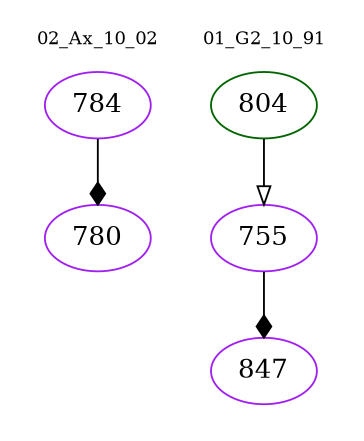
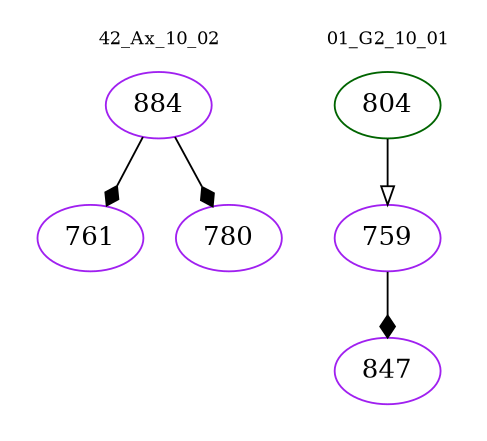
(98, 40) -> (160, 40)
(265, 40) -> (389, 40)
(98, 105) -> (159, 105)
none -> (90, 238)
(264, 238) -> (388, 238)
